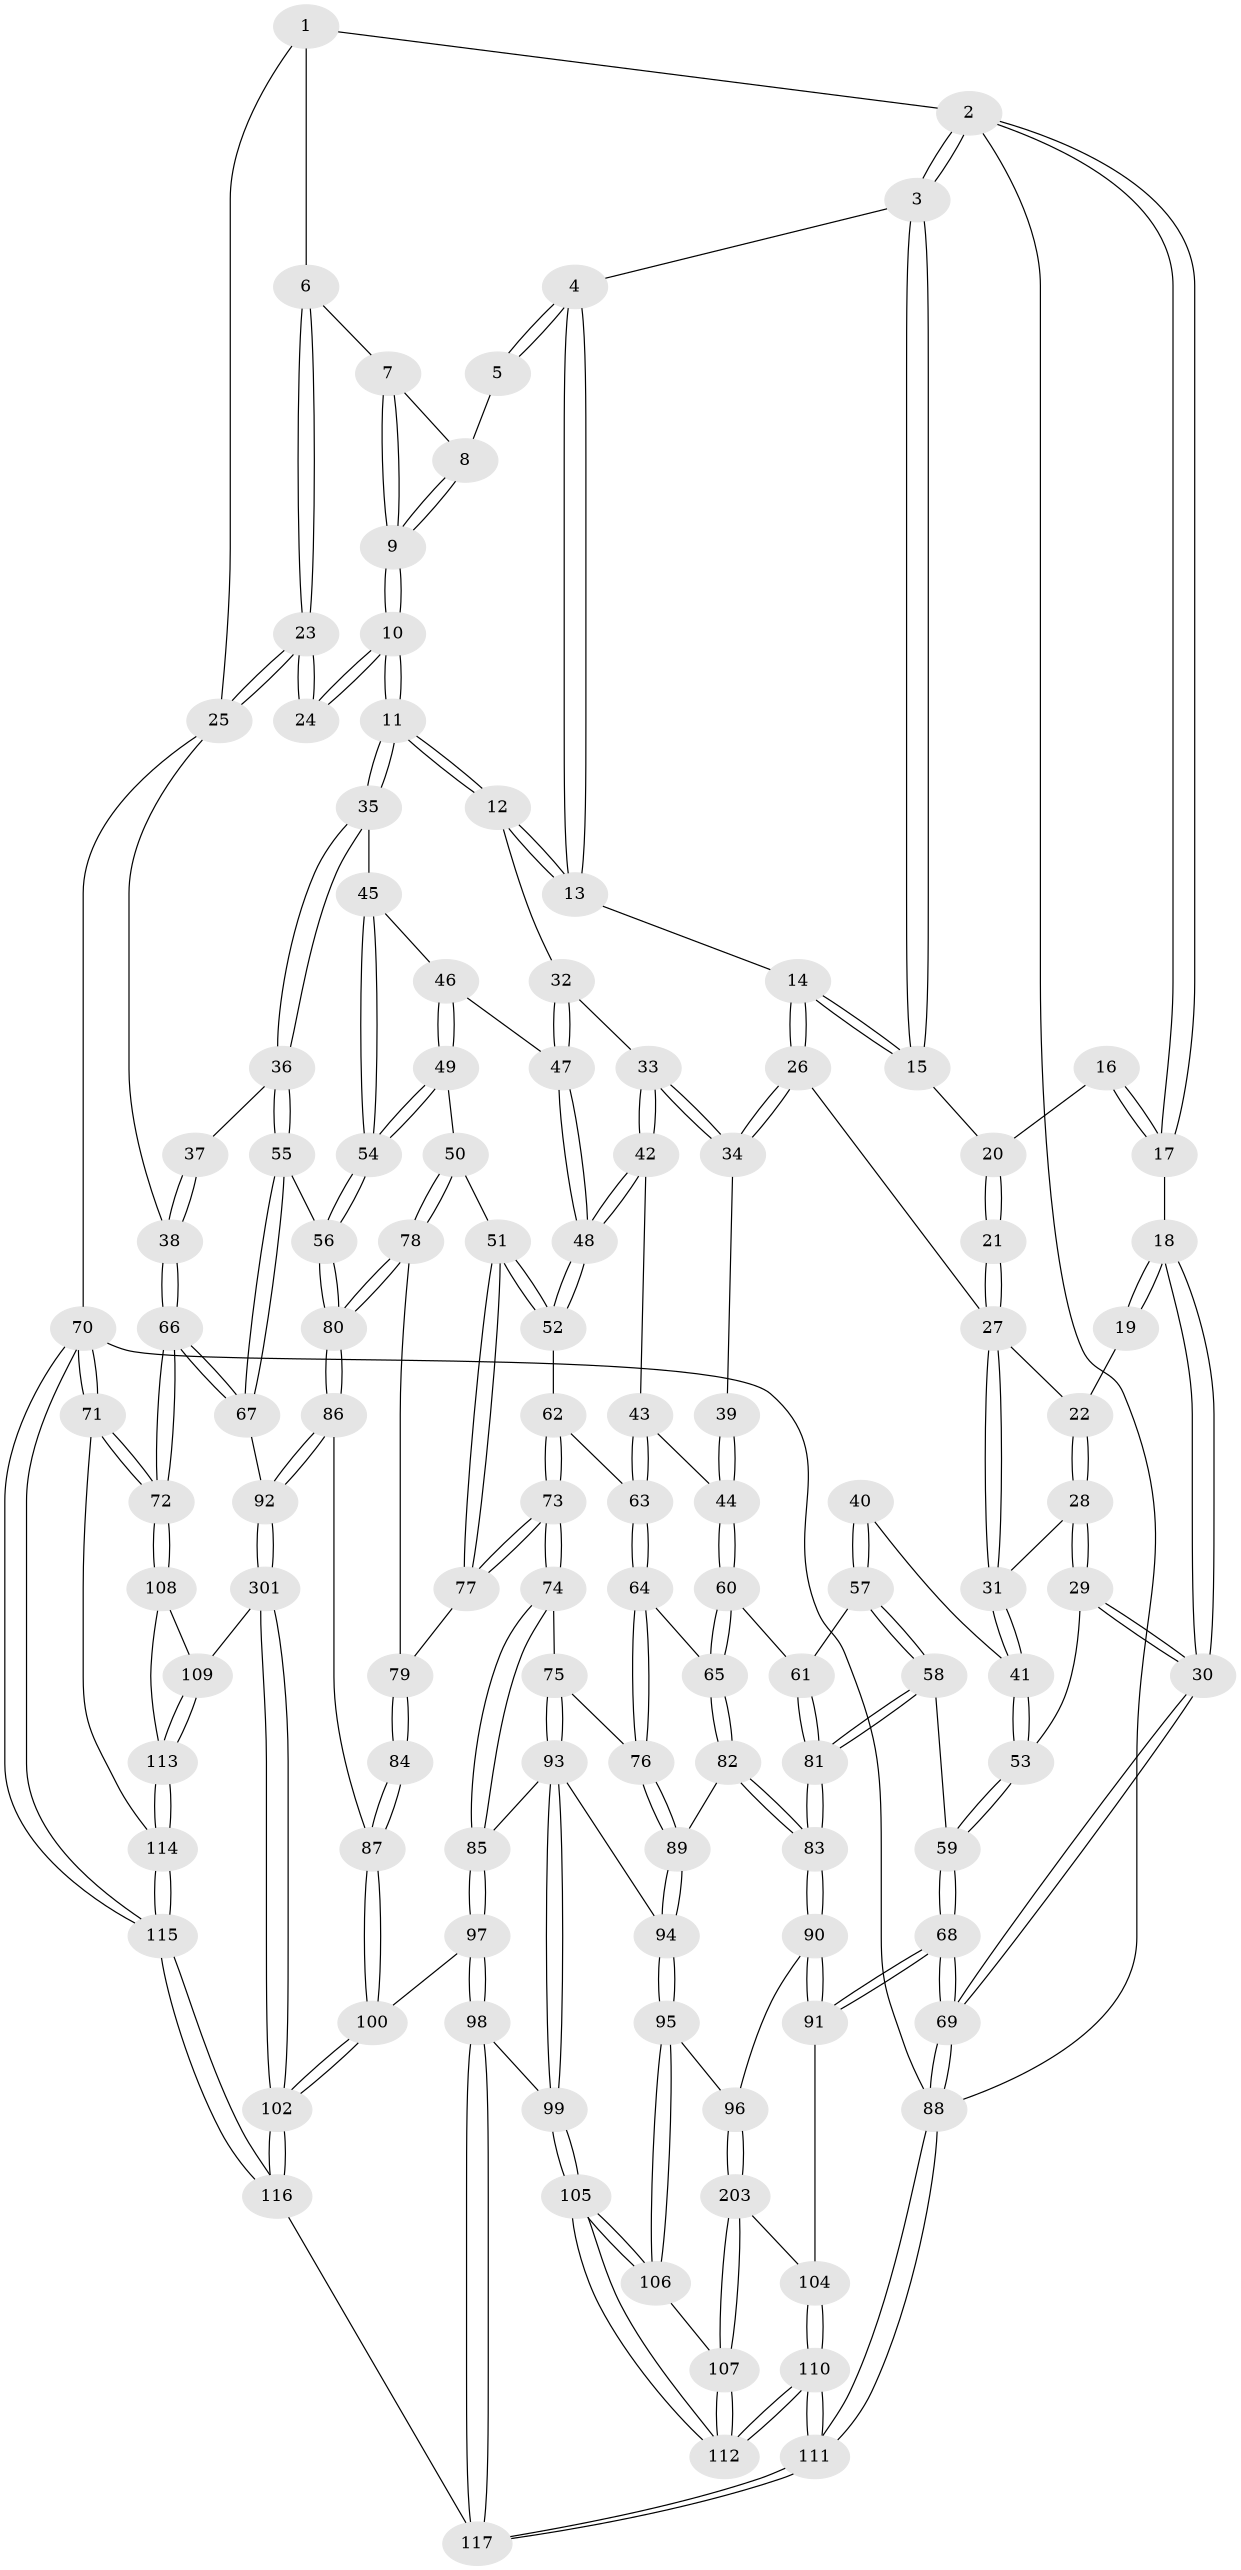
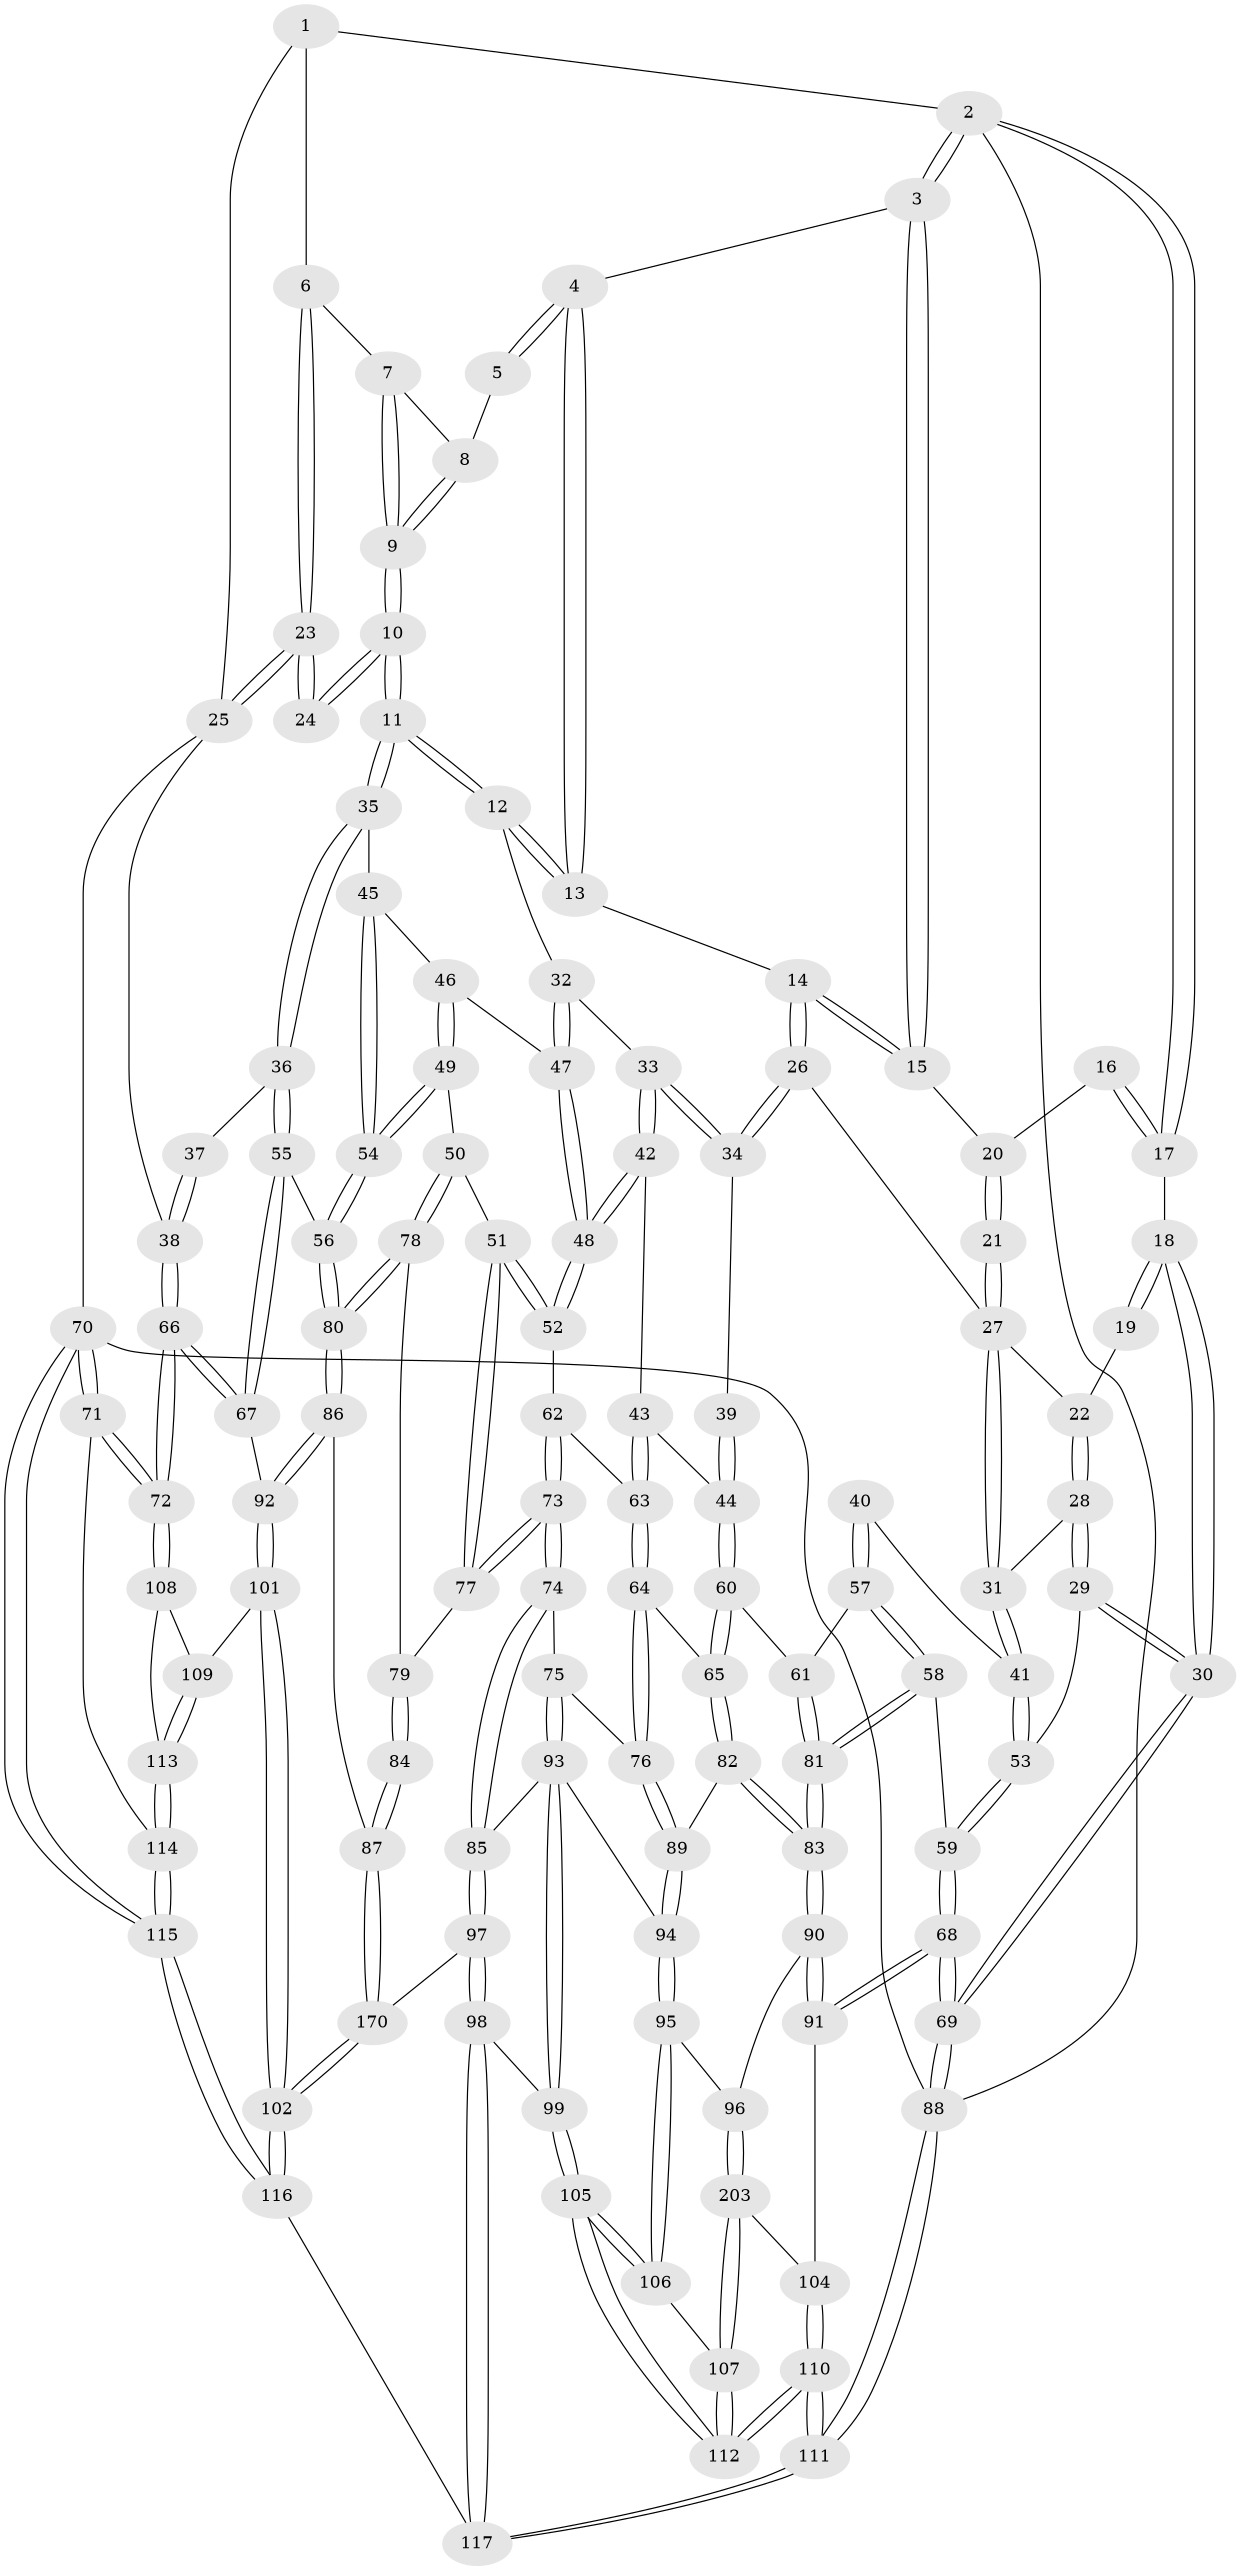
(265, 1589) -> (265, 1589)
(373, 2023) -> (373, 2023)
